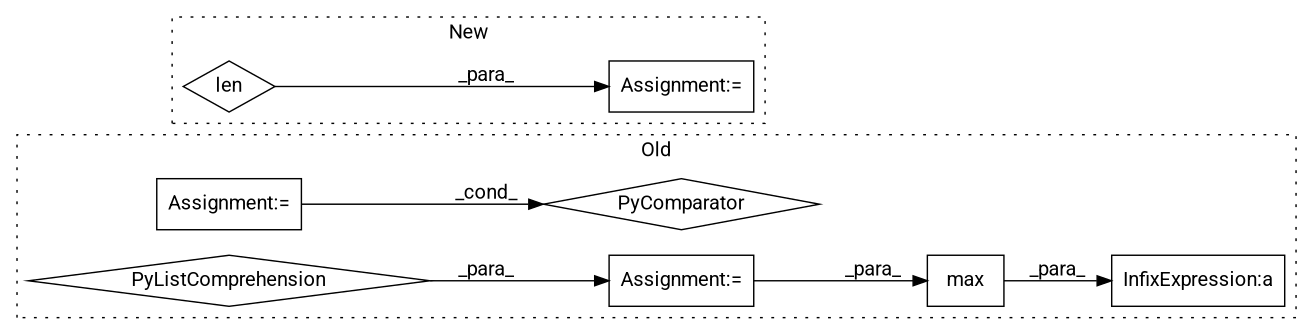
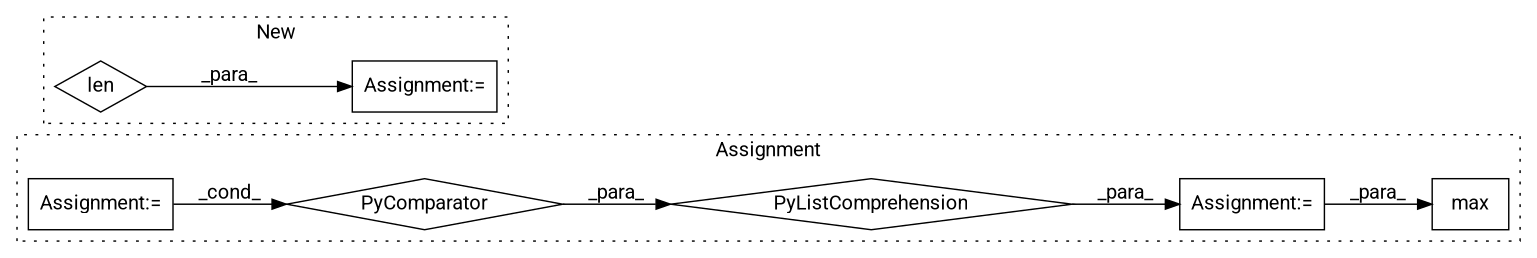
(657, 151) -> (769, 151)
none -> (609, 204)
(1198, 281) -> none
